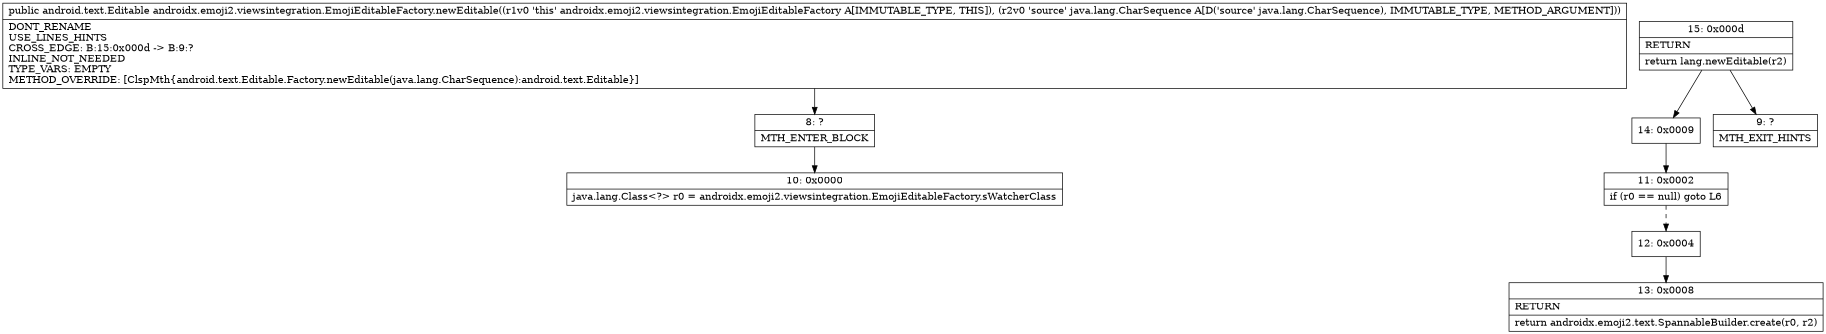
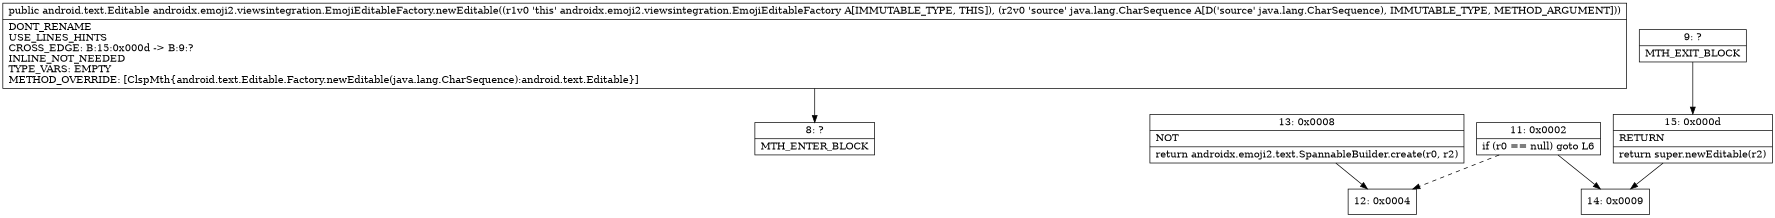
(1716, 62) -> (1693, 155)
(1741, 89) -> (1693, 84)
(1765, 138) -> (1693, 54)
(1666, 155) -> (1576, 170)
(815, 189) -> none
(1666, 266) -> (1349, 174)
(1538, 307) -> (1167, 138)
